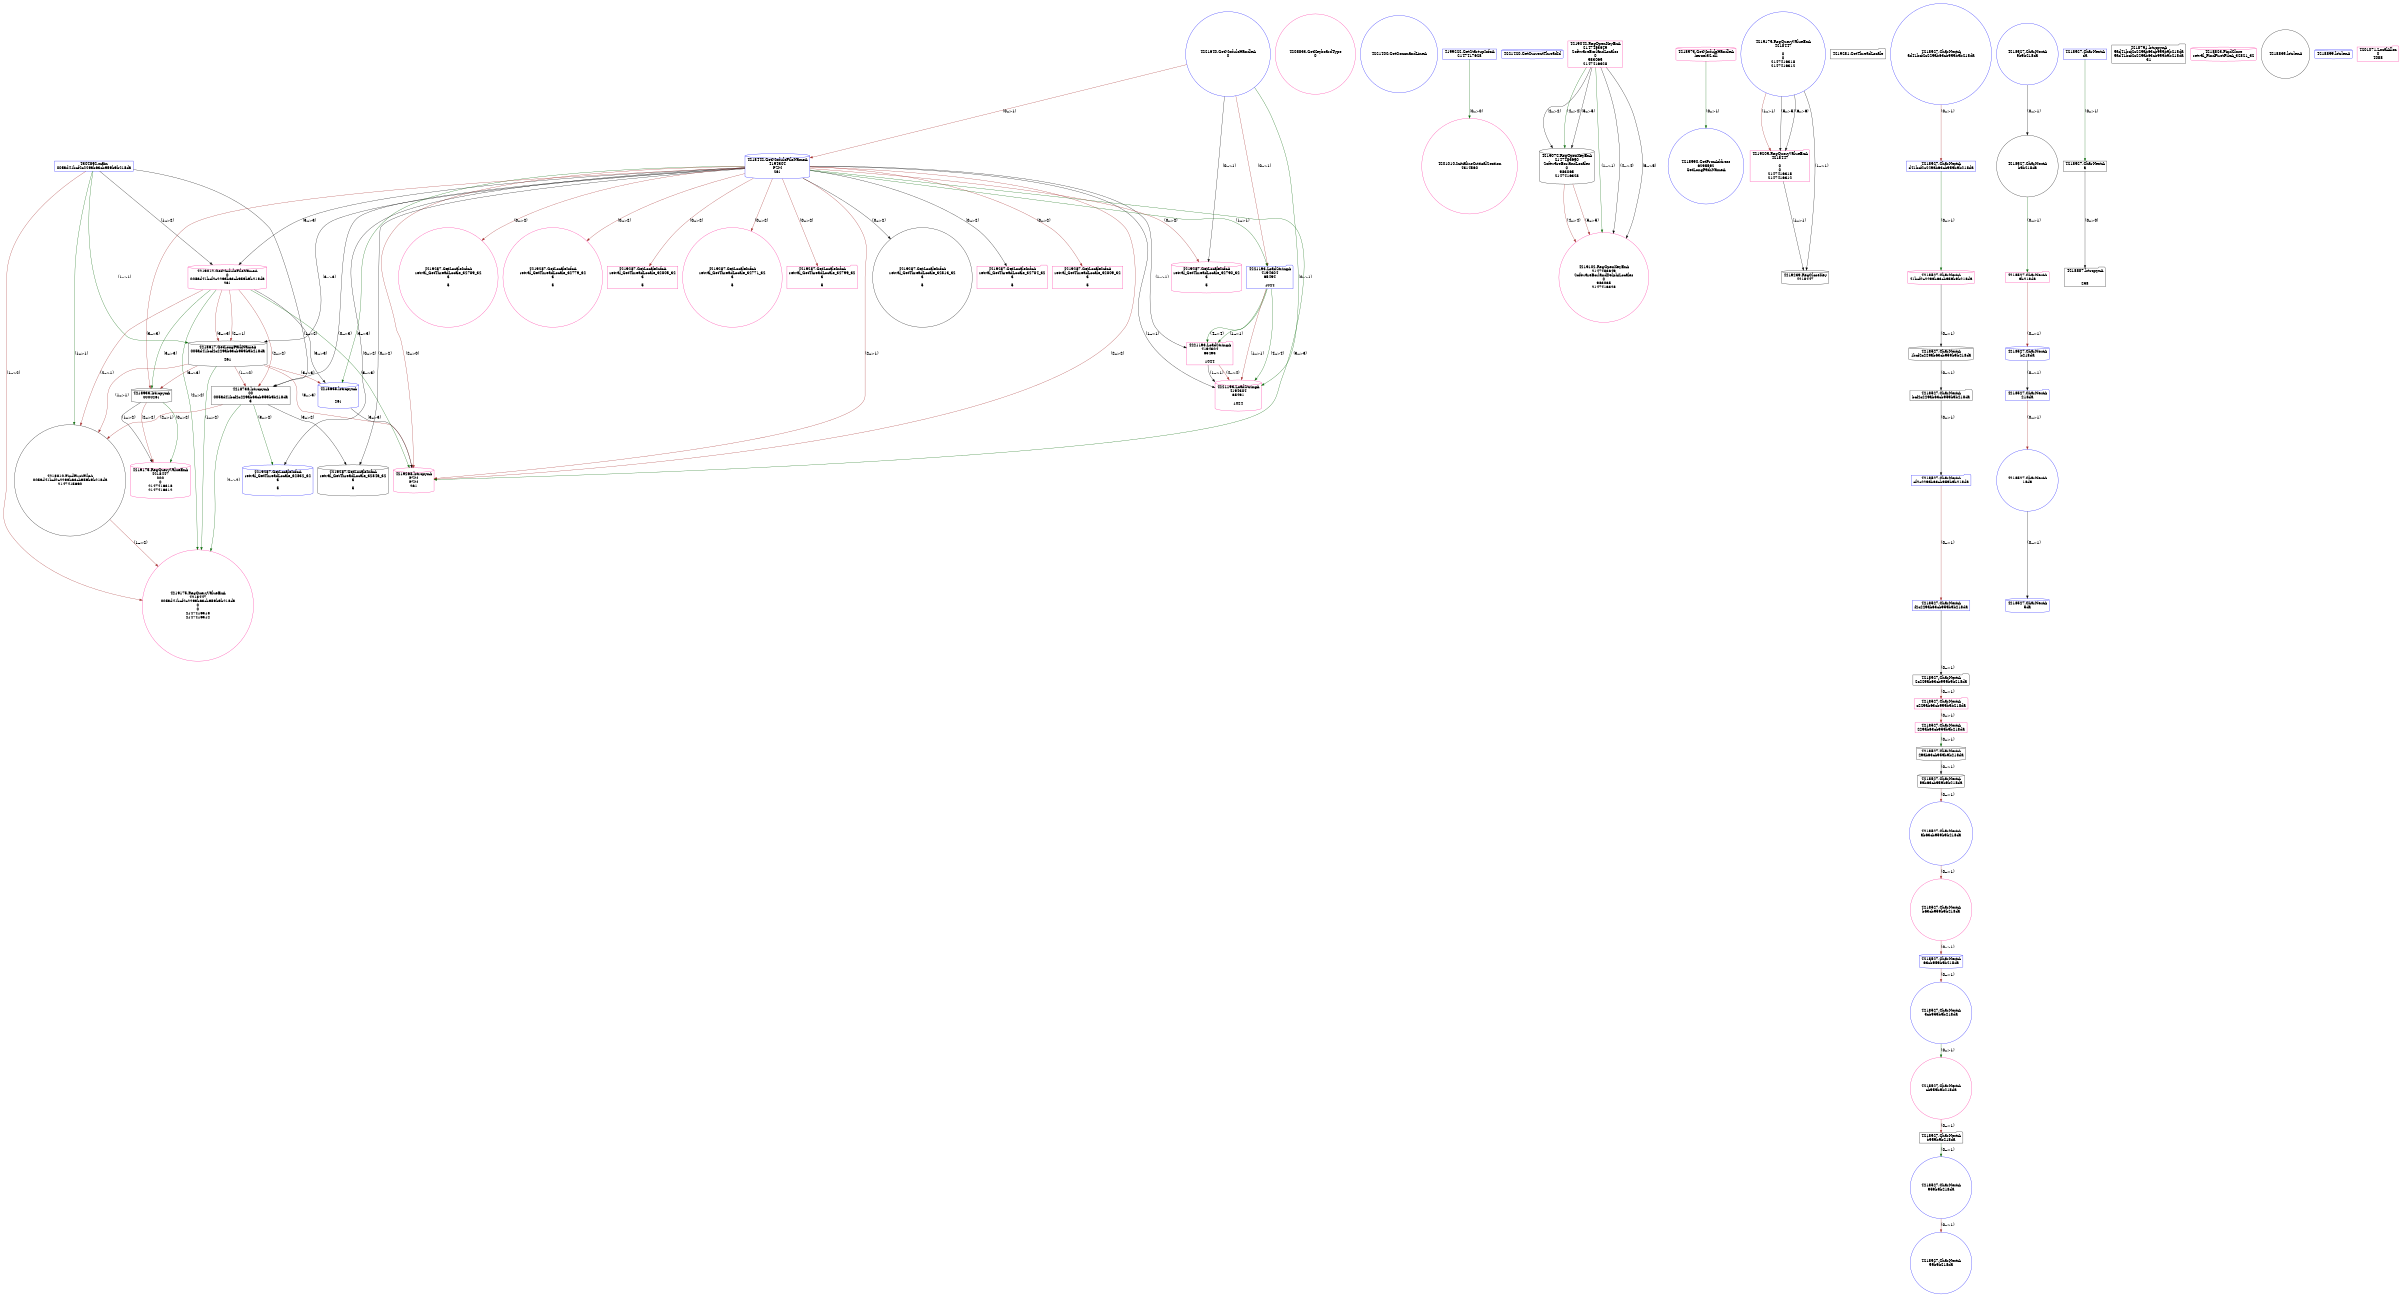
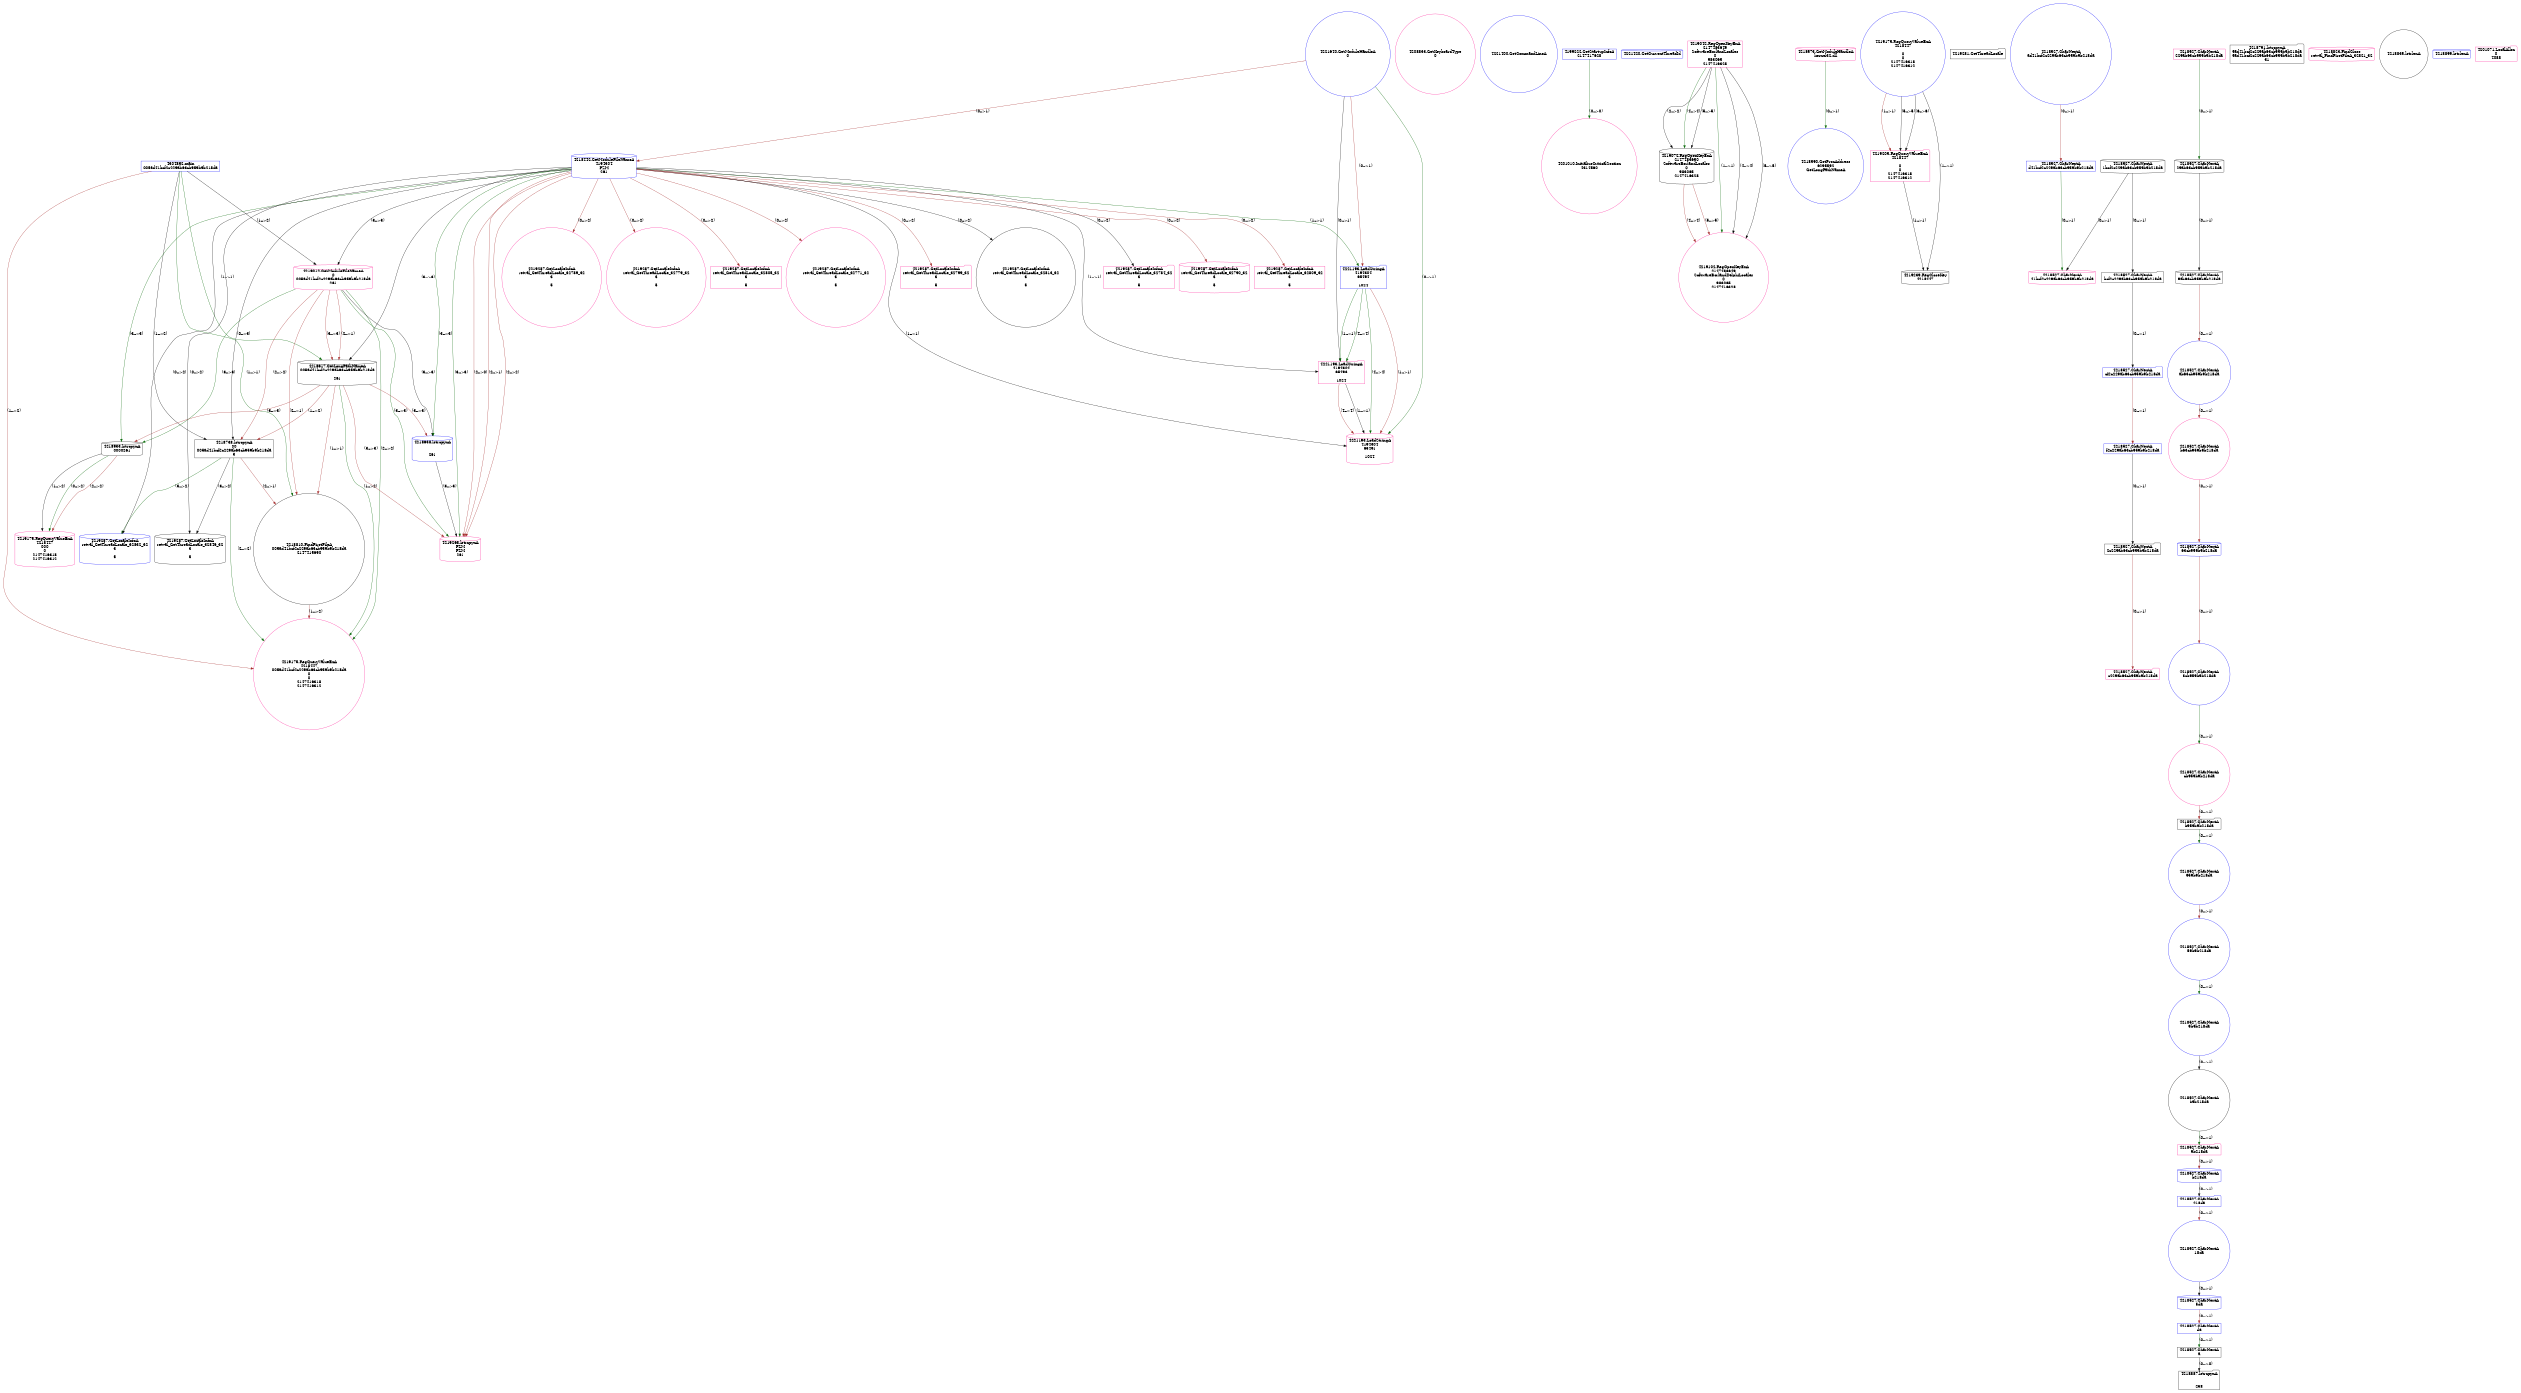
(1217, 178) -> (1337, 228)
(379, 192) -> (250, 210)
(1941, 314) -> (2098, 221)
(1941, 714) -> none
none -> (2199, 986)
none -> (2199, 1315)
